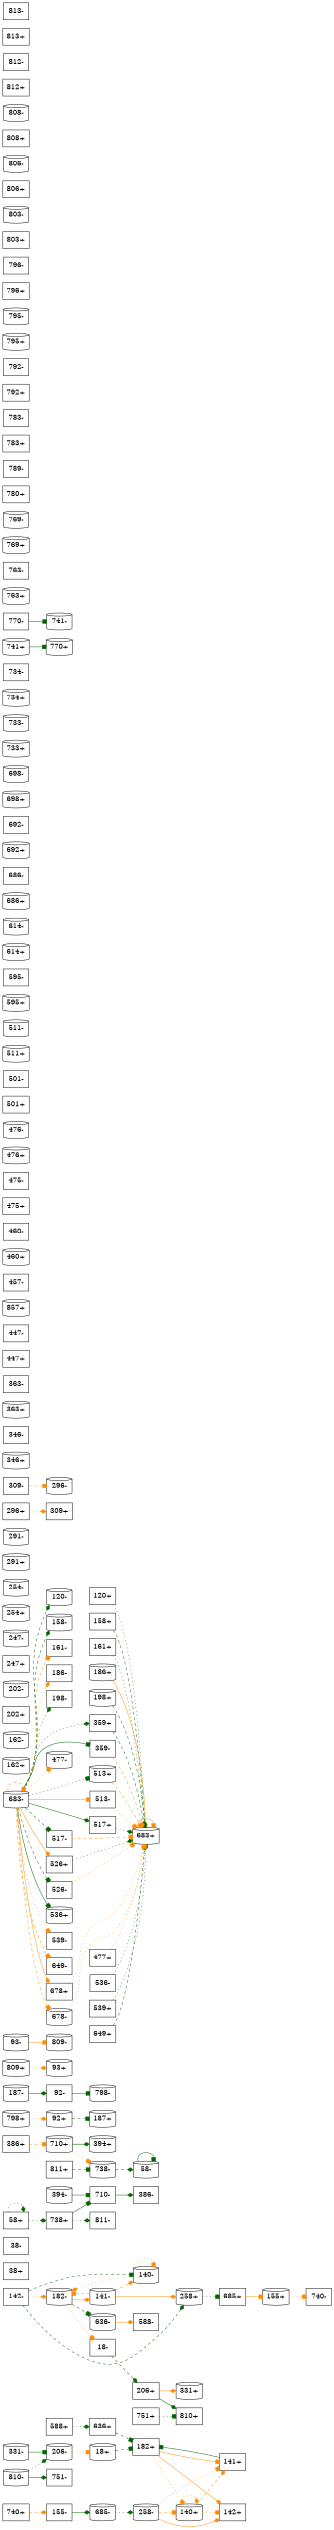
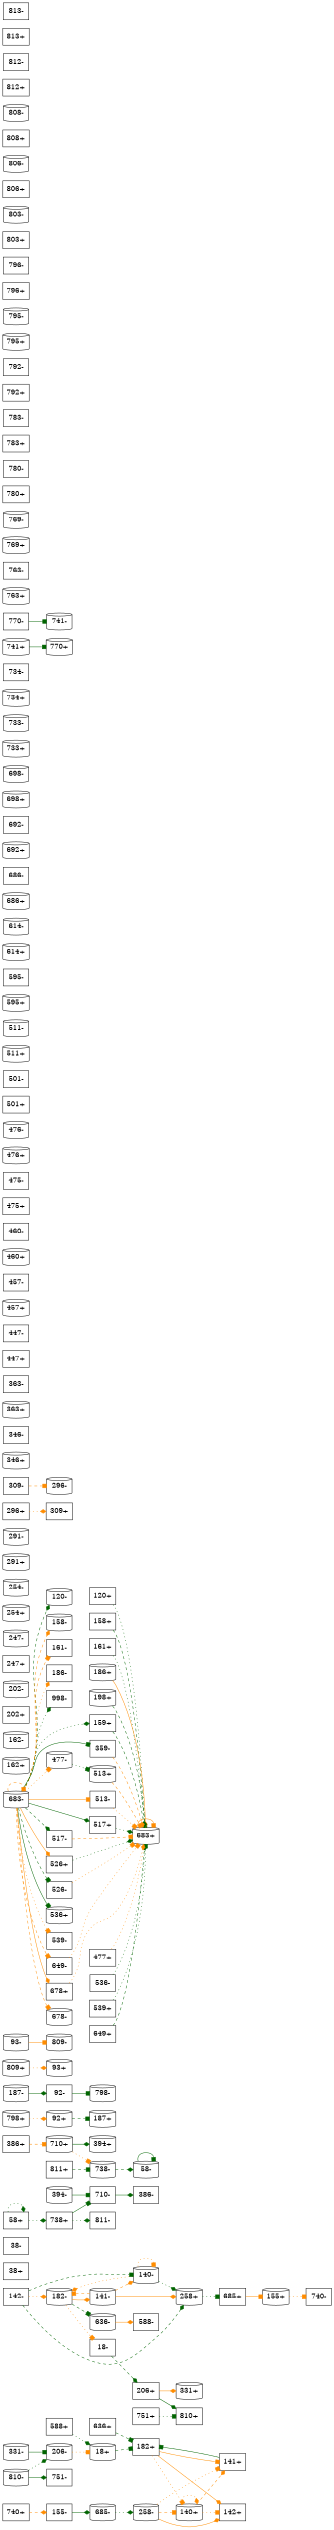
(16, 469) -> (16, 469)
(16, 1308) -> (16, 1308)
(59, 1699) -> (59, 1699)
(36, 1714) -> (36, 1714)
(103, 1723) -> (103, 1723)
(57, 1788) -> (78, 1766)
(35, 1817) -> (35, 1817)
(111, 1934) -> (97, 1900)
none -> (165, 2284)
(78, 2427) -> (79, 2438)
